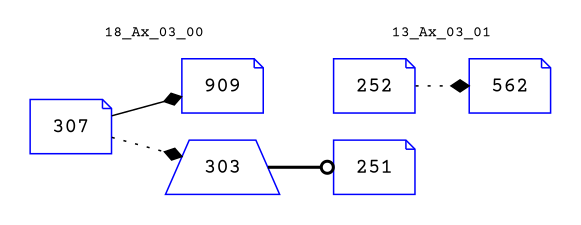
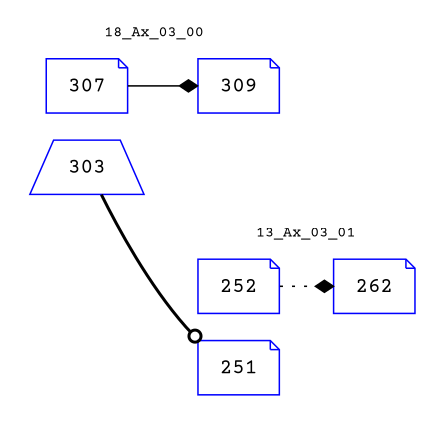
(223, 86) -> (239, 86)
(510, 86) -> (374, 286)
(138, 145) -> none
